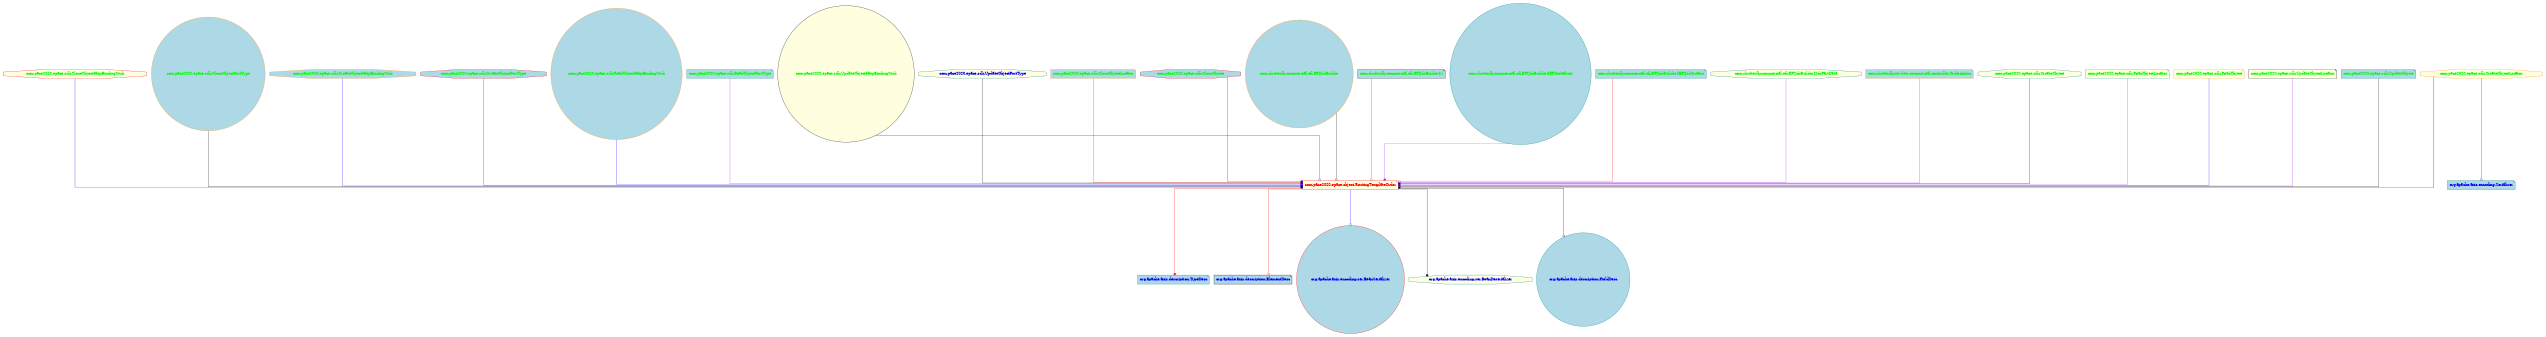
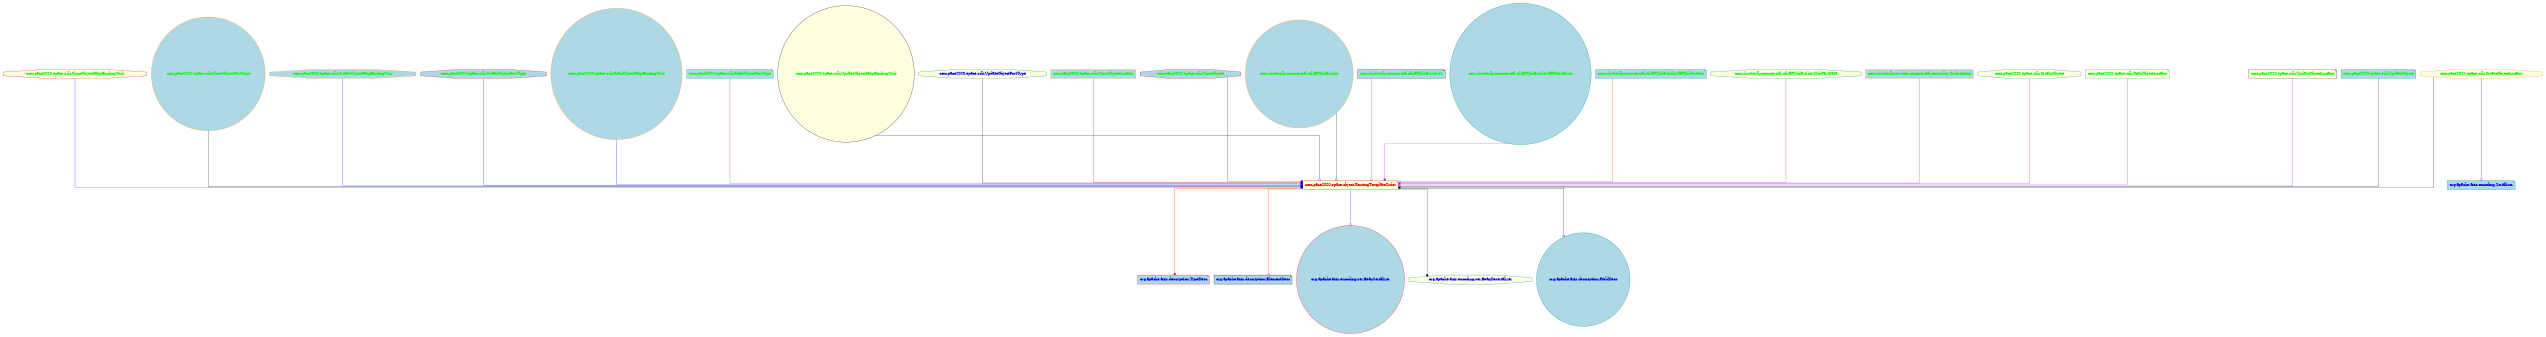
(2209, 74) -> none
(1768, 184) -> (1768, 184)
(1174, 280) -> (1174, 280)
